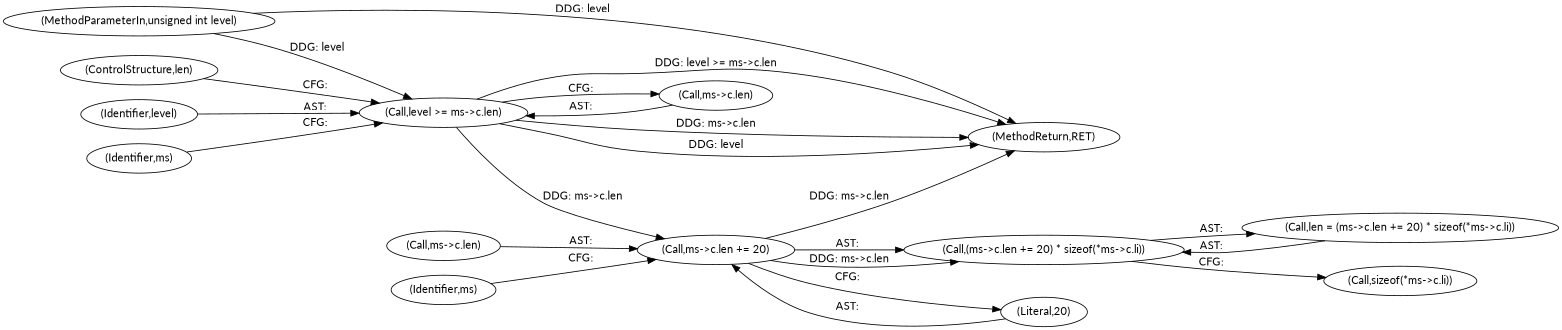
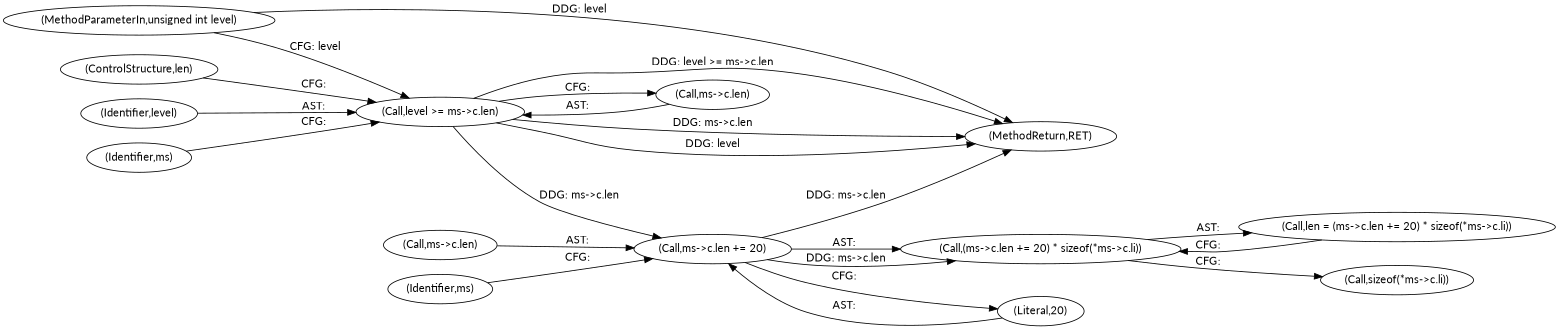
(317, 48) -> (315, 47)
(1213, 246) -> (1210, 245)
